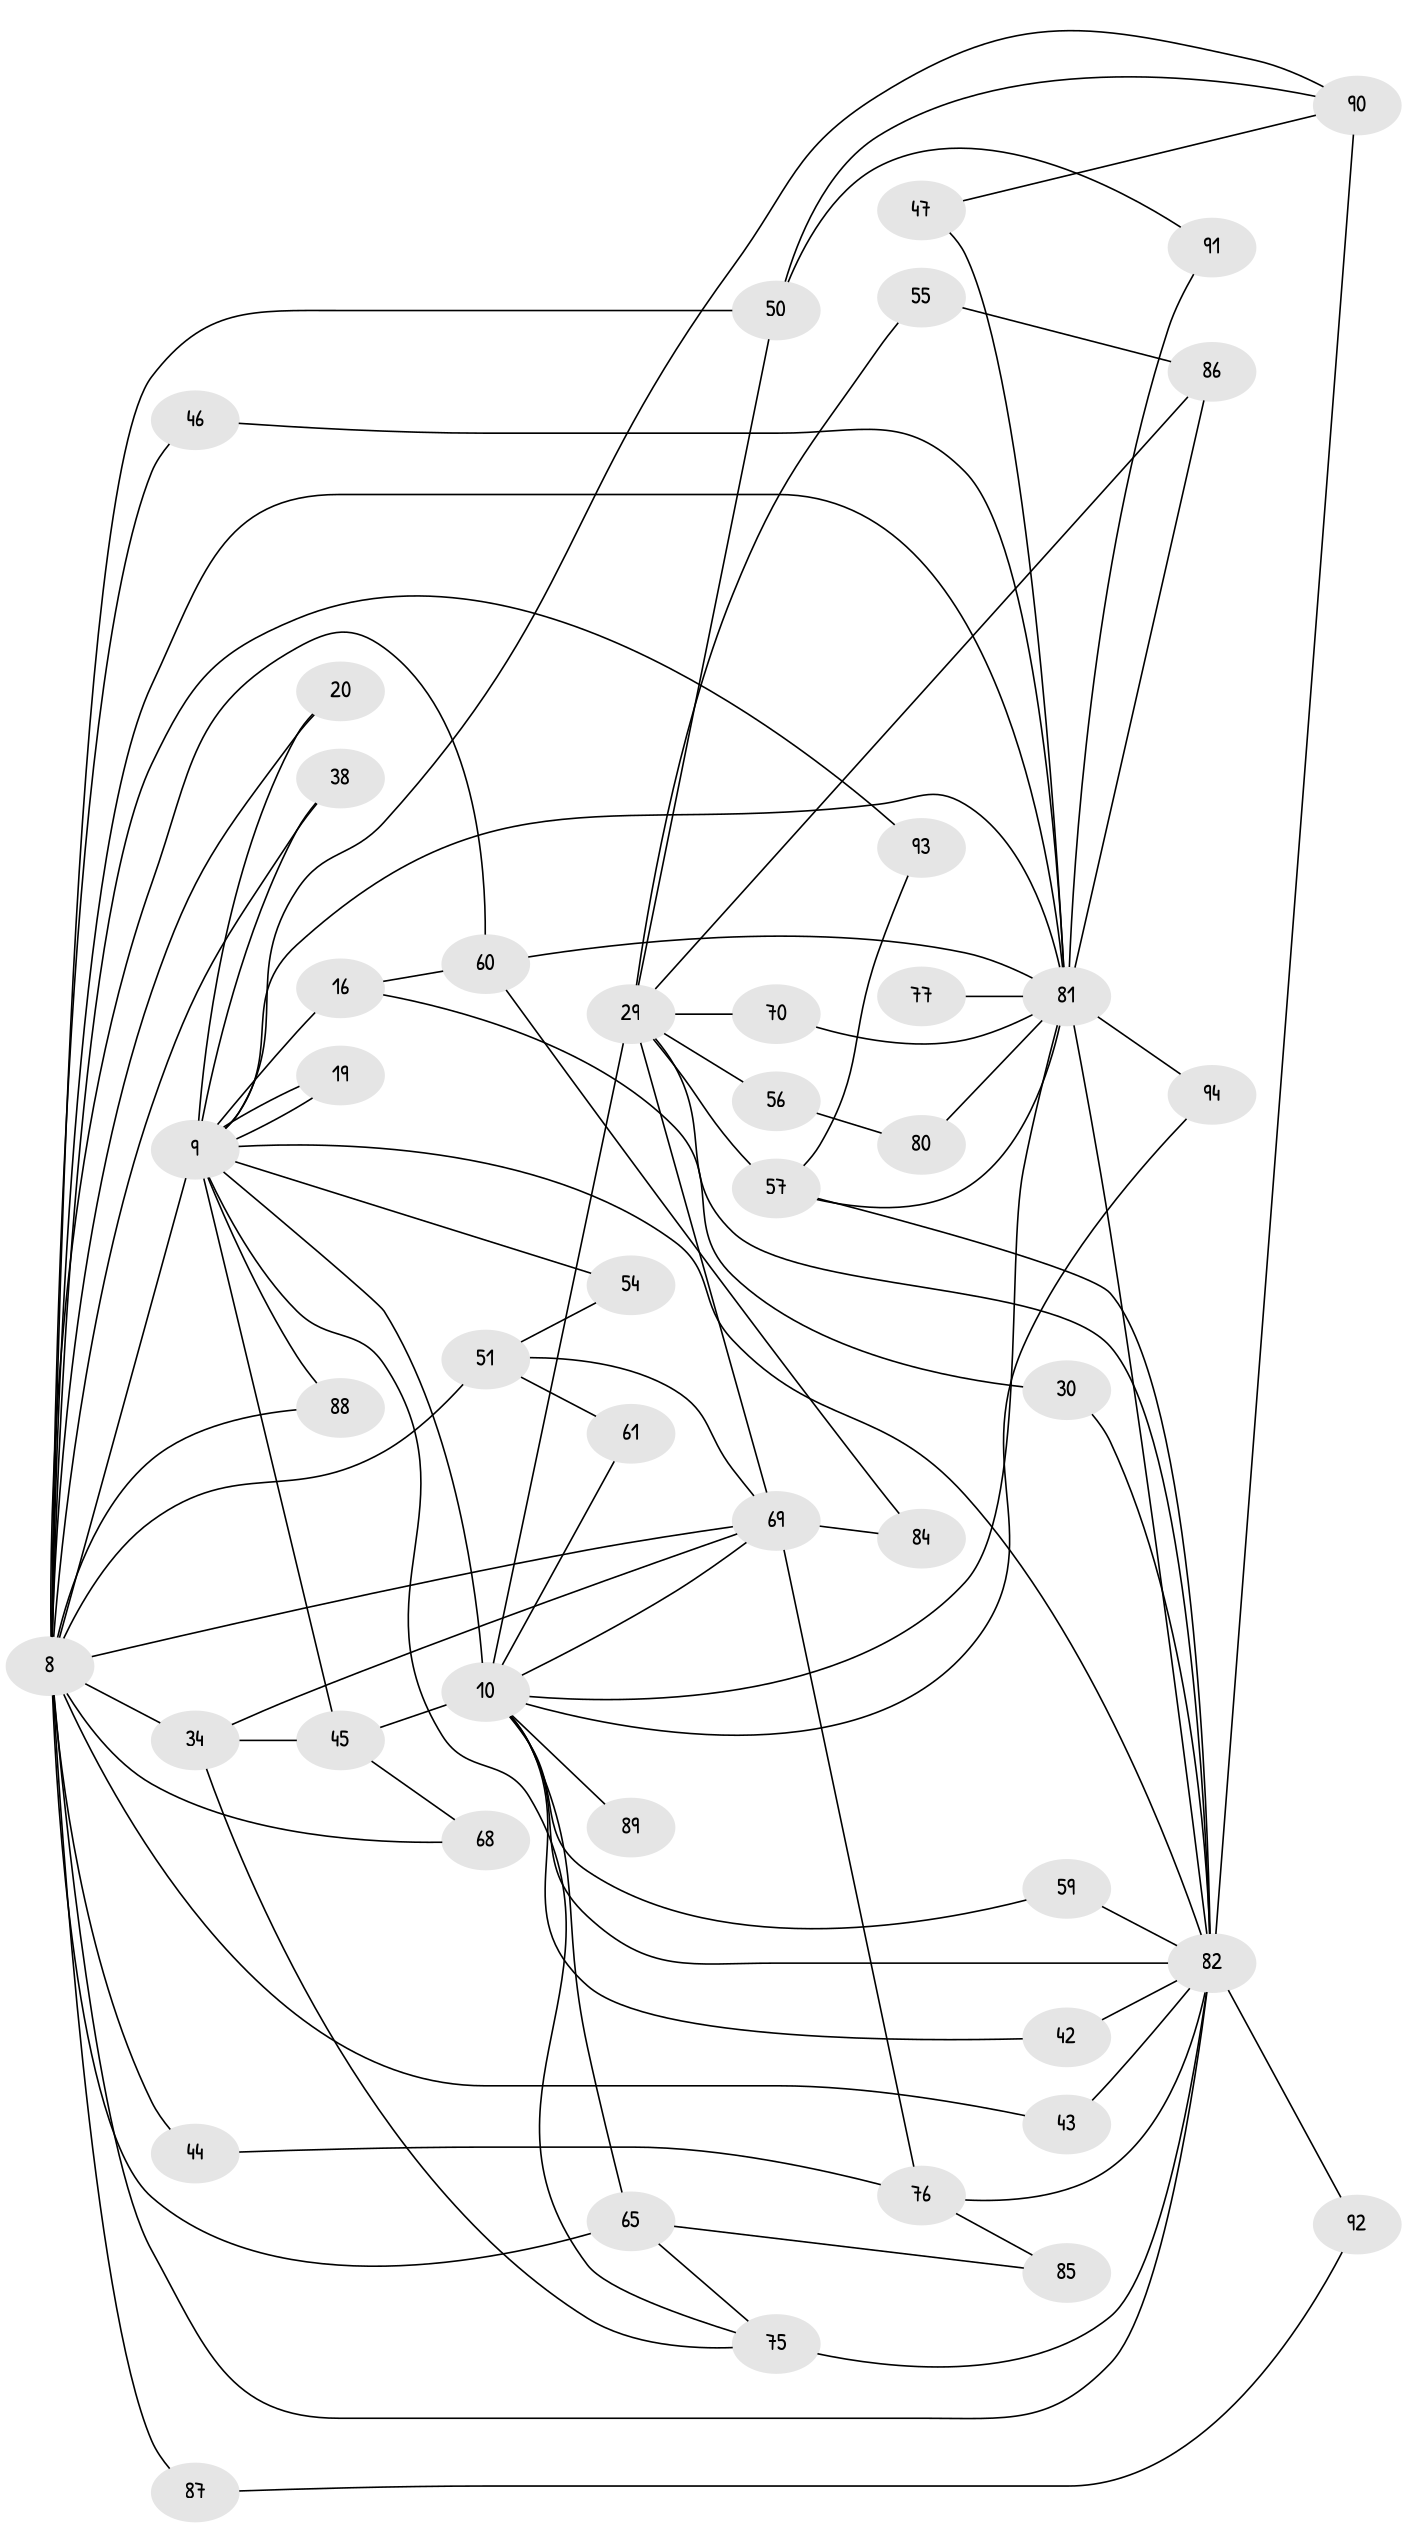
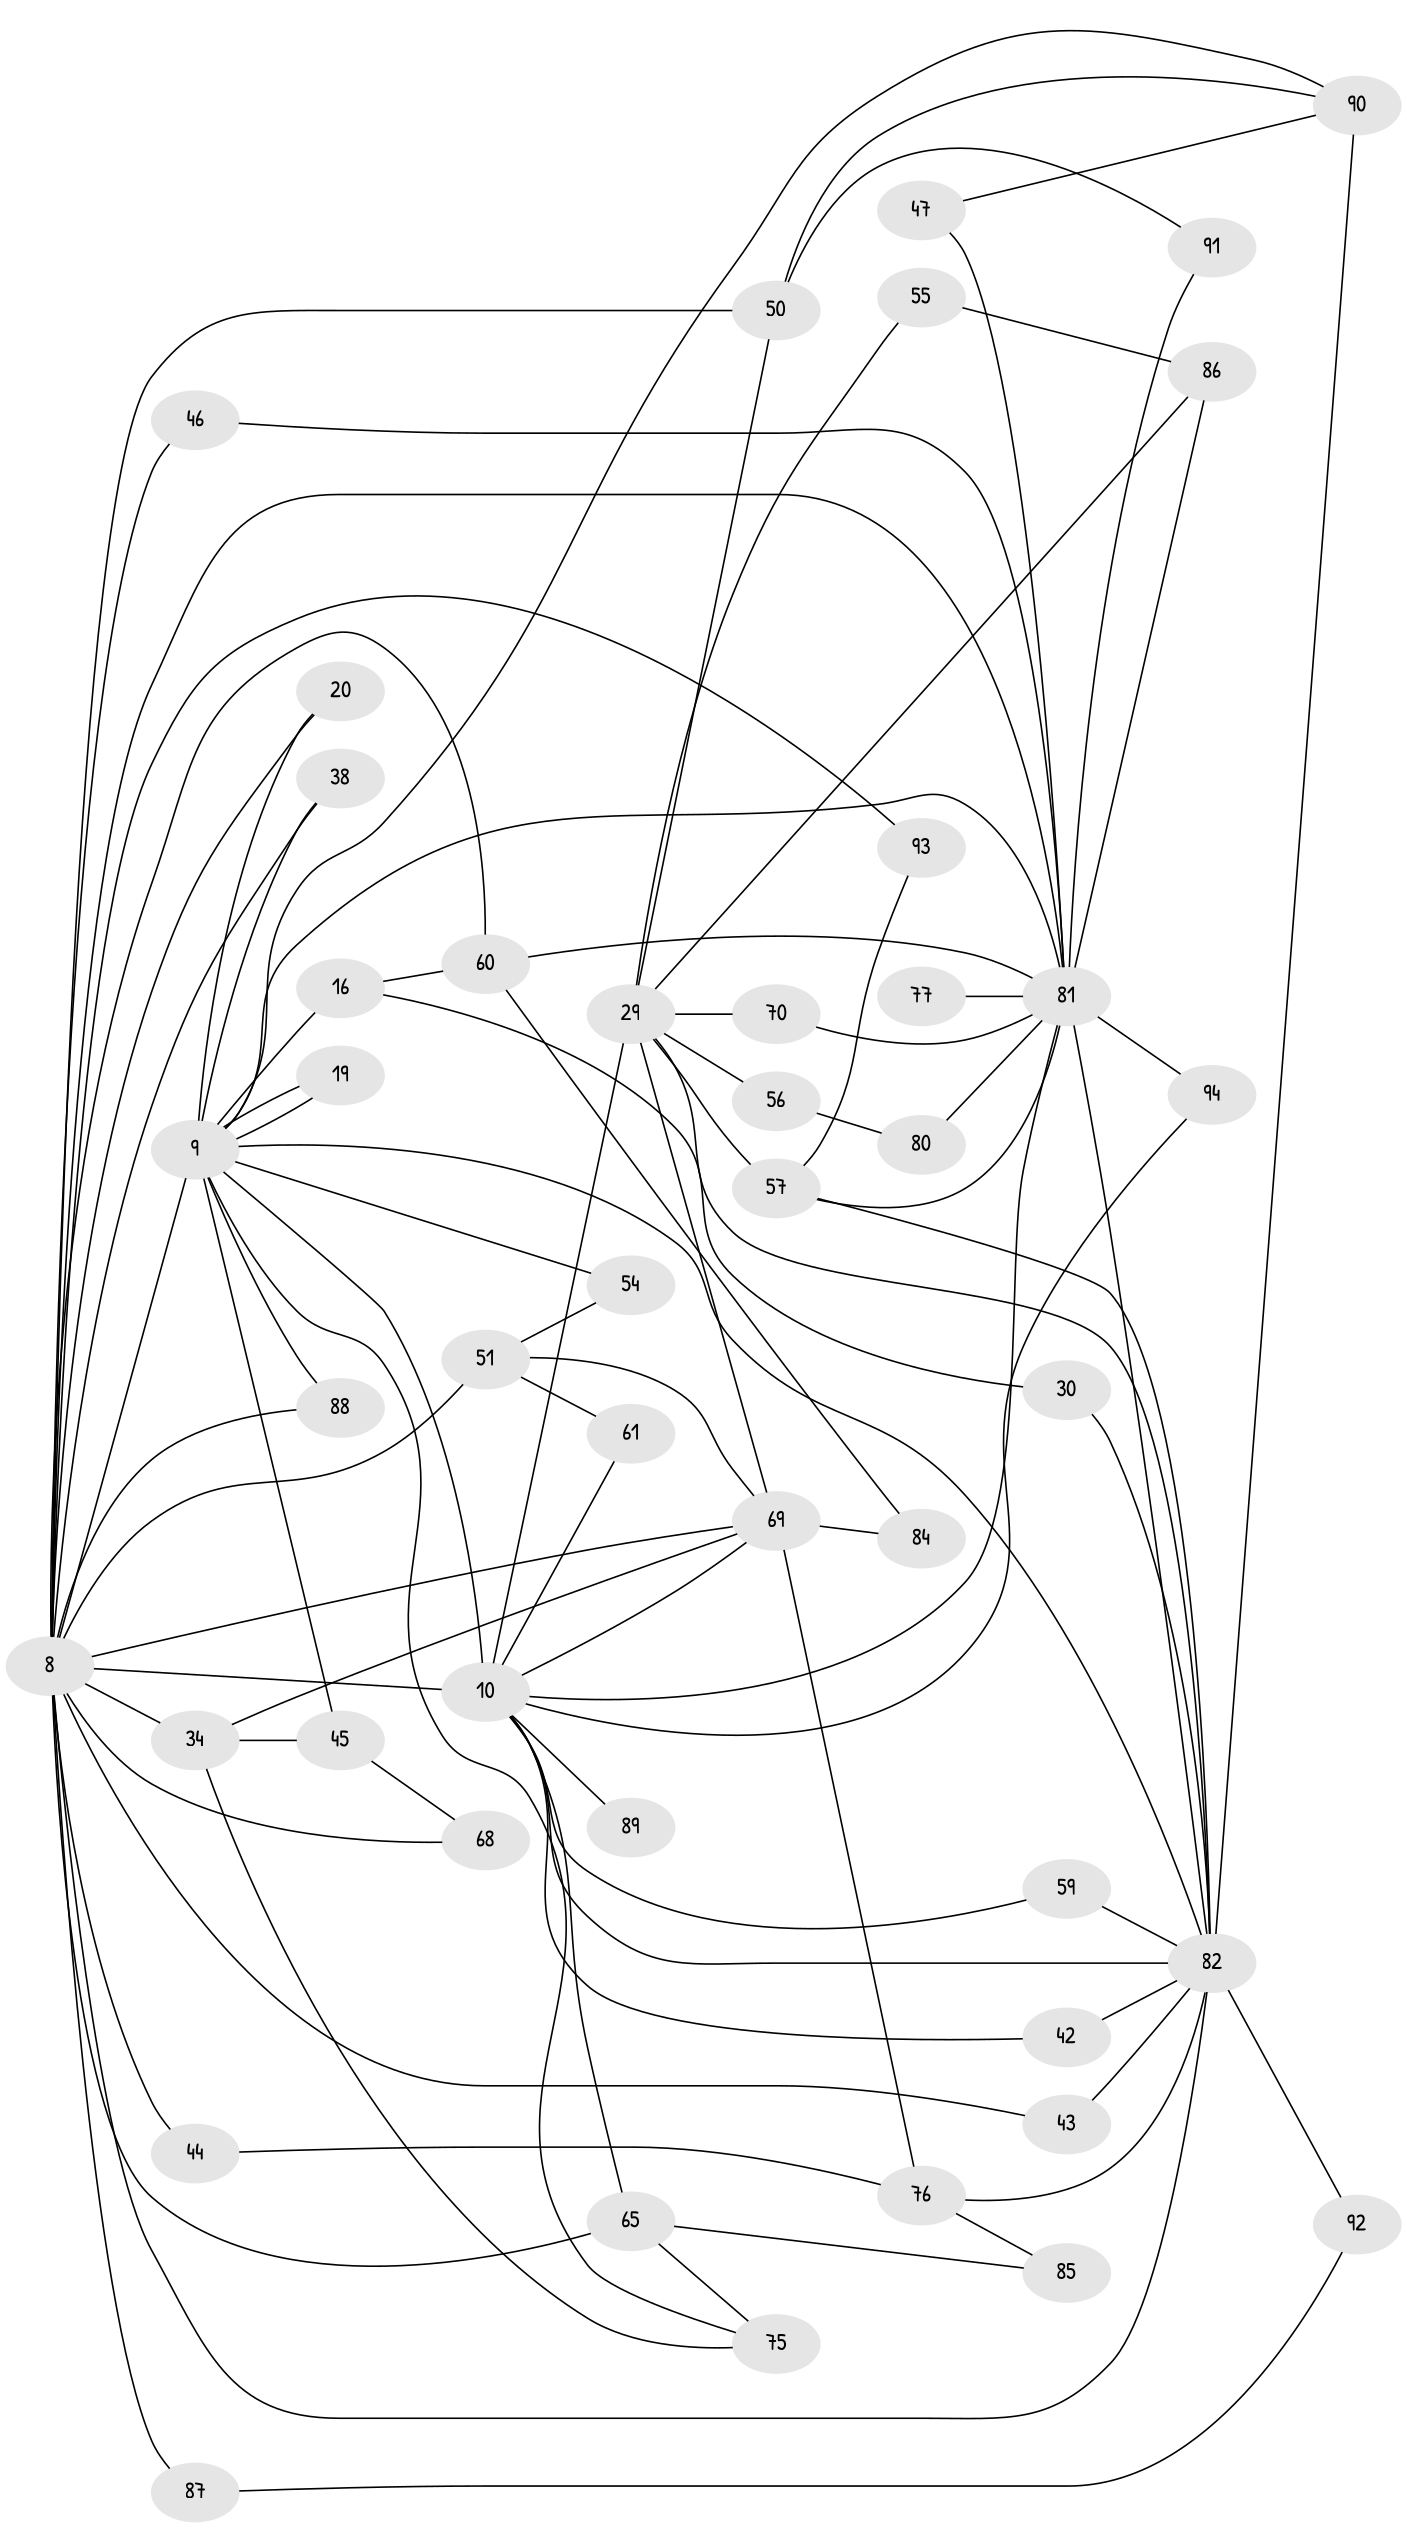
(413, 1716) -> (268, 1679)
(1122, 2302) -> none
